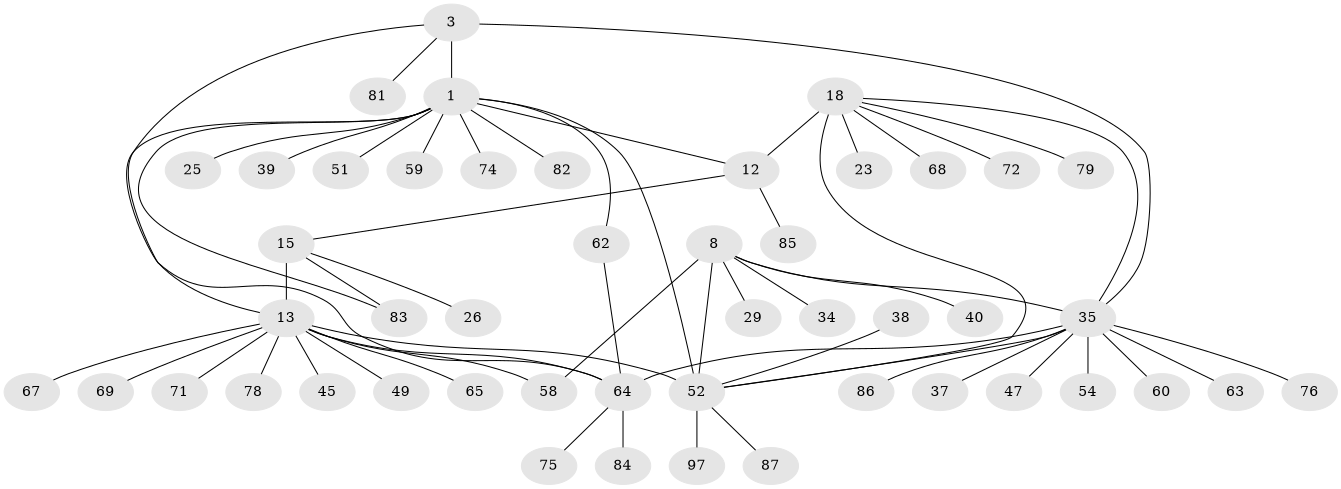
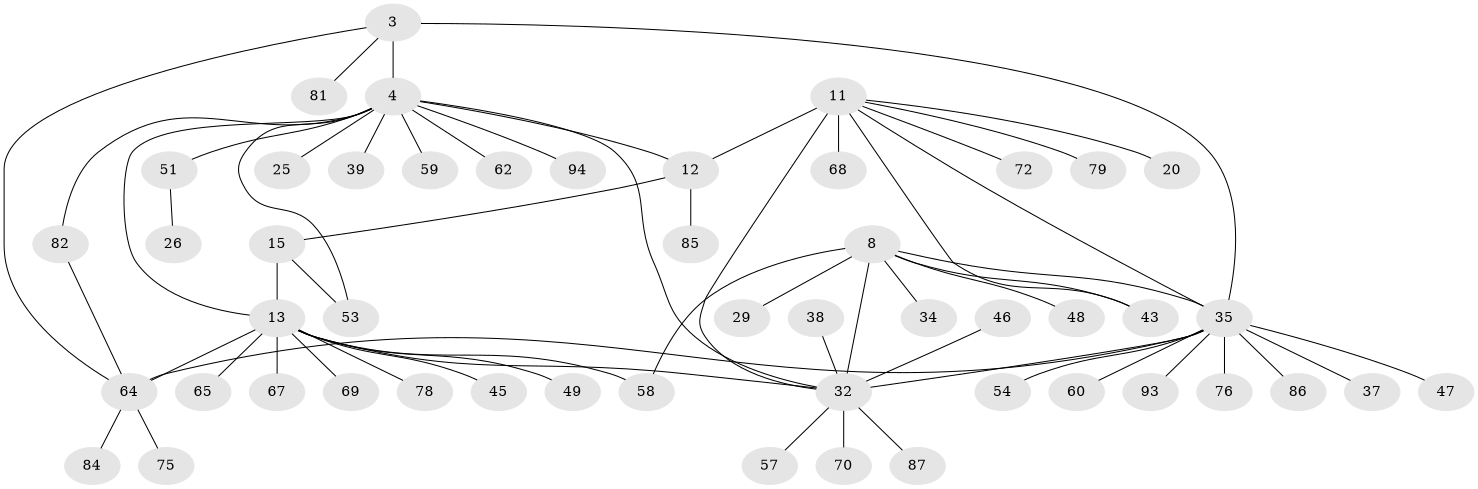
(452, 96) -> (393, 96)
(835, 96) -> (839, 96)
(489, 170) -> (578, 170)
(864, 170) -> (1172, 170)
(382, 278) -> (171, 207)
(399, 318) -> (351, 318)
(612, 318) -> (95, 318)
(975, 318) -> (1077, 318)
none -> (1003, 318)
none -> (1151, 318)
(180, 392) -> none
(697, 392) -> (844, 392)
(1236, 392) -> (1151, 392)
(697, 466) -> (770, 466)
none -> (844, 466)
